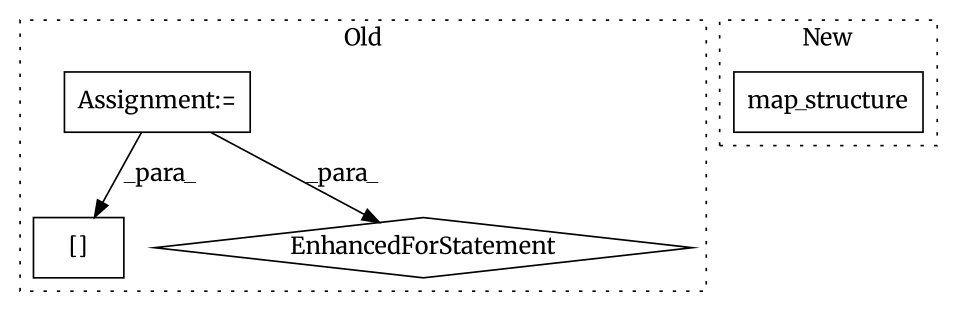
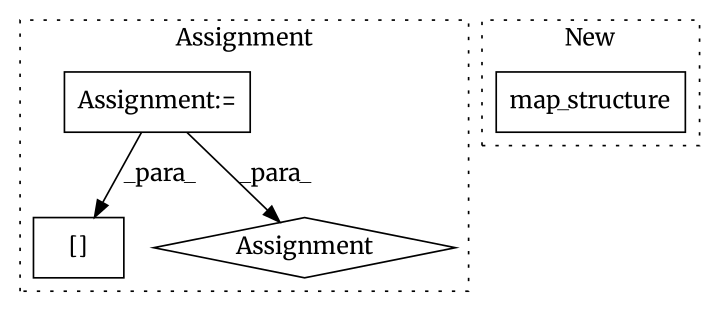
(363, 39) -> (244, 39)
(423, 248) -> (305, 248)
